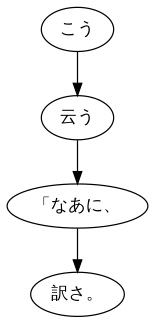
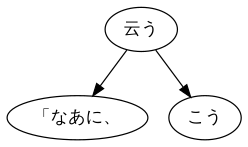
(78, 68) -> (169, 69)
(78, 294) -> none
